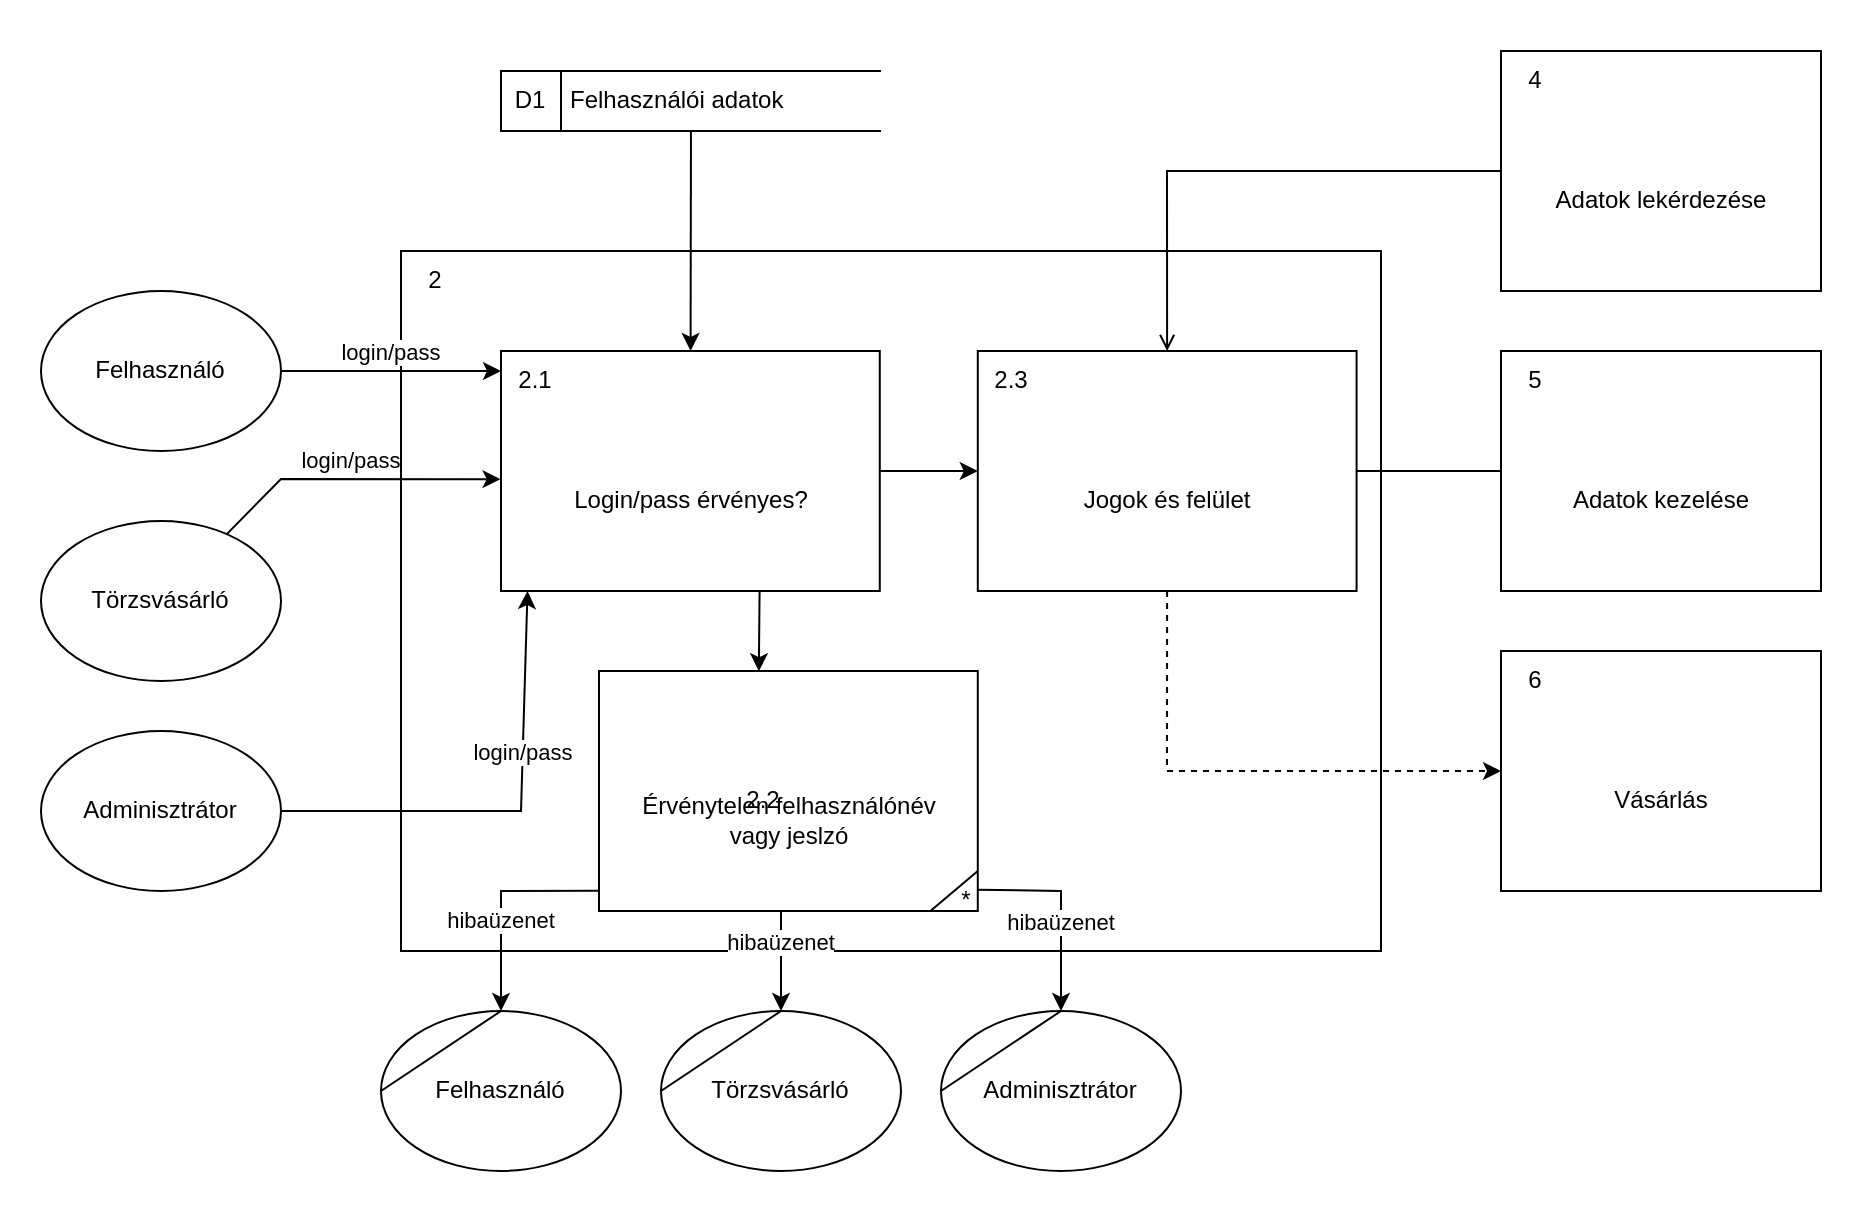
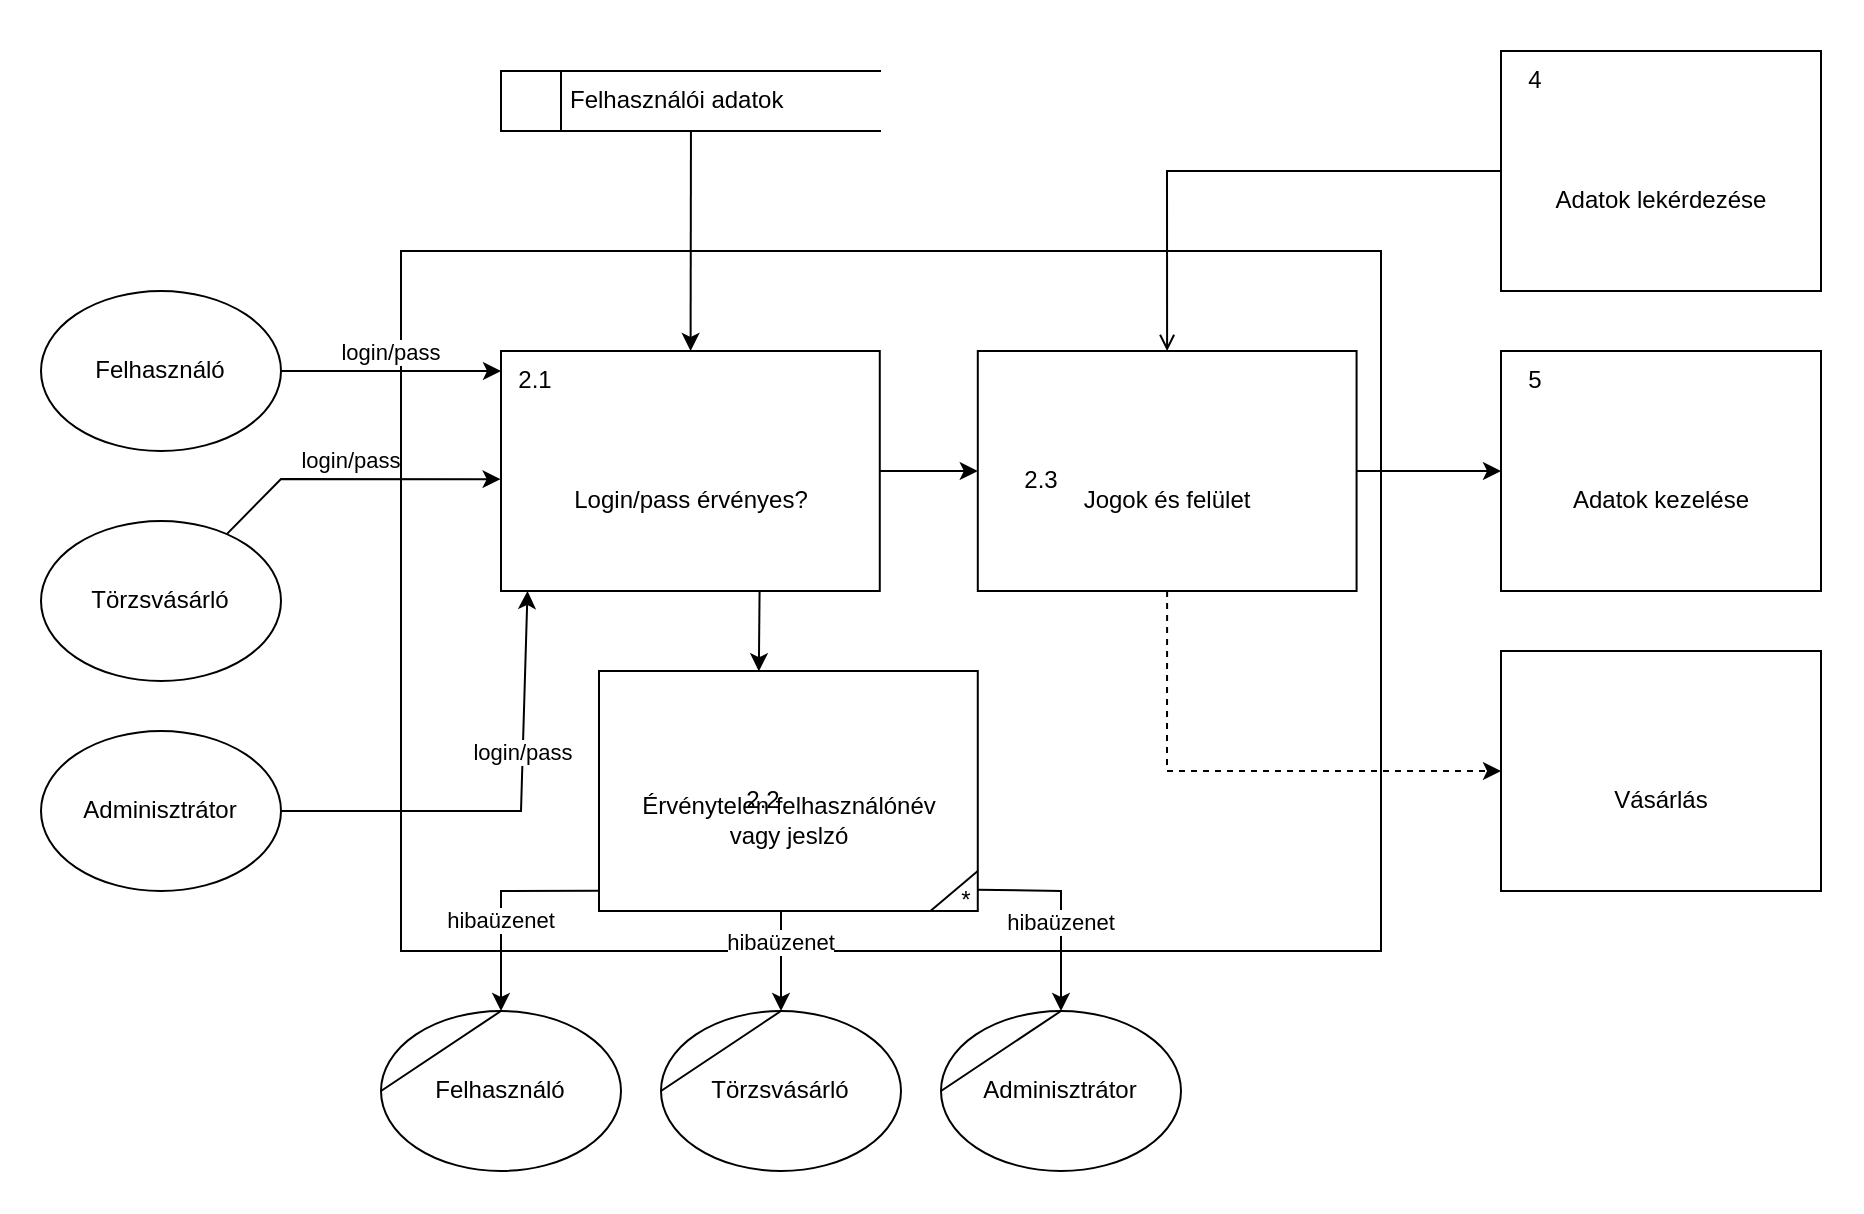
(531, 101) -> none
(436, 281) -> none
(1013, 381) -> (1043, 481)
(1491, 471) -> (1486, 471)
(1536, 681) -> none
